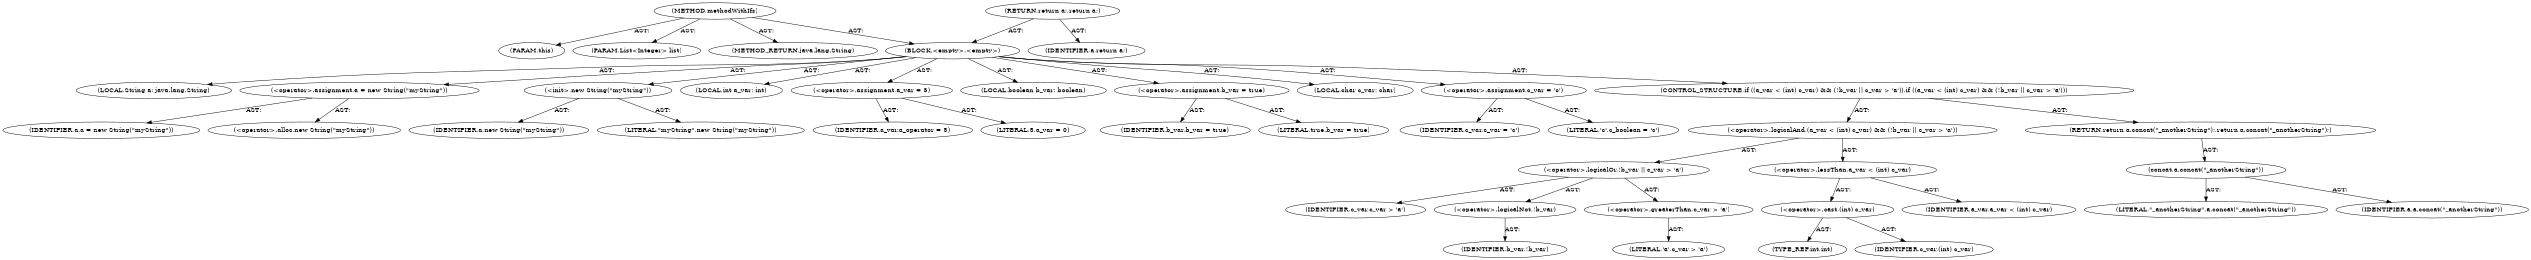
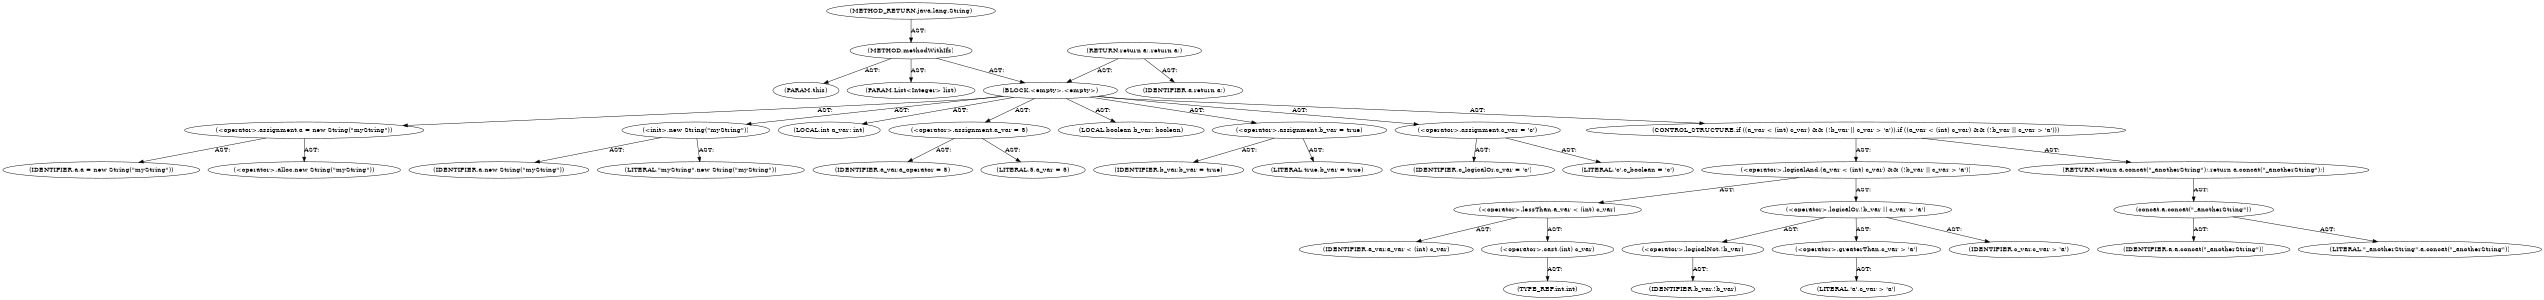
(752, 30) -> (911, 29)
(154, 90) -> none
(1355, 90) -> none
(1033, 130) -> (1033, 170)
(1470, 130) -> (1473, 170)
(1924, 249) -> none
